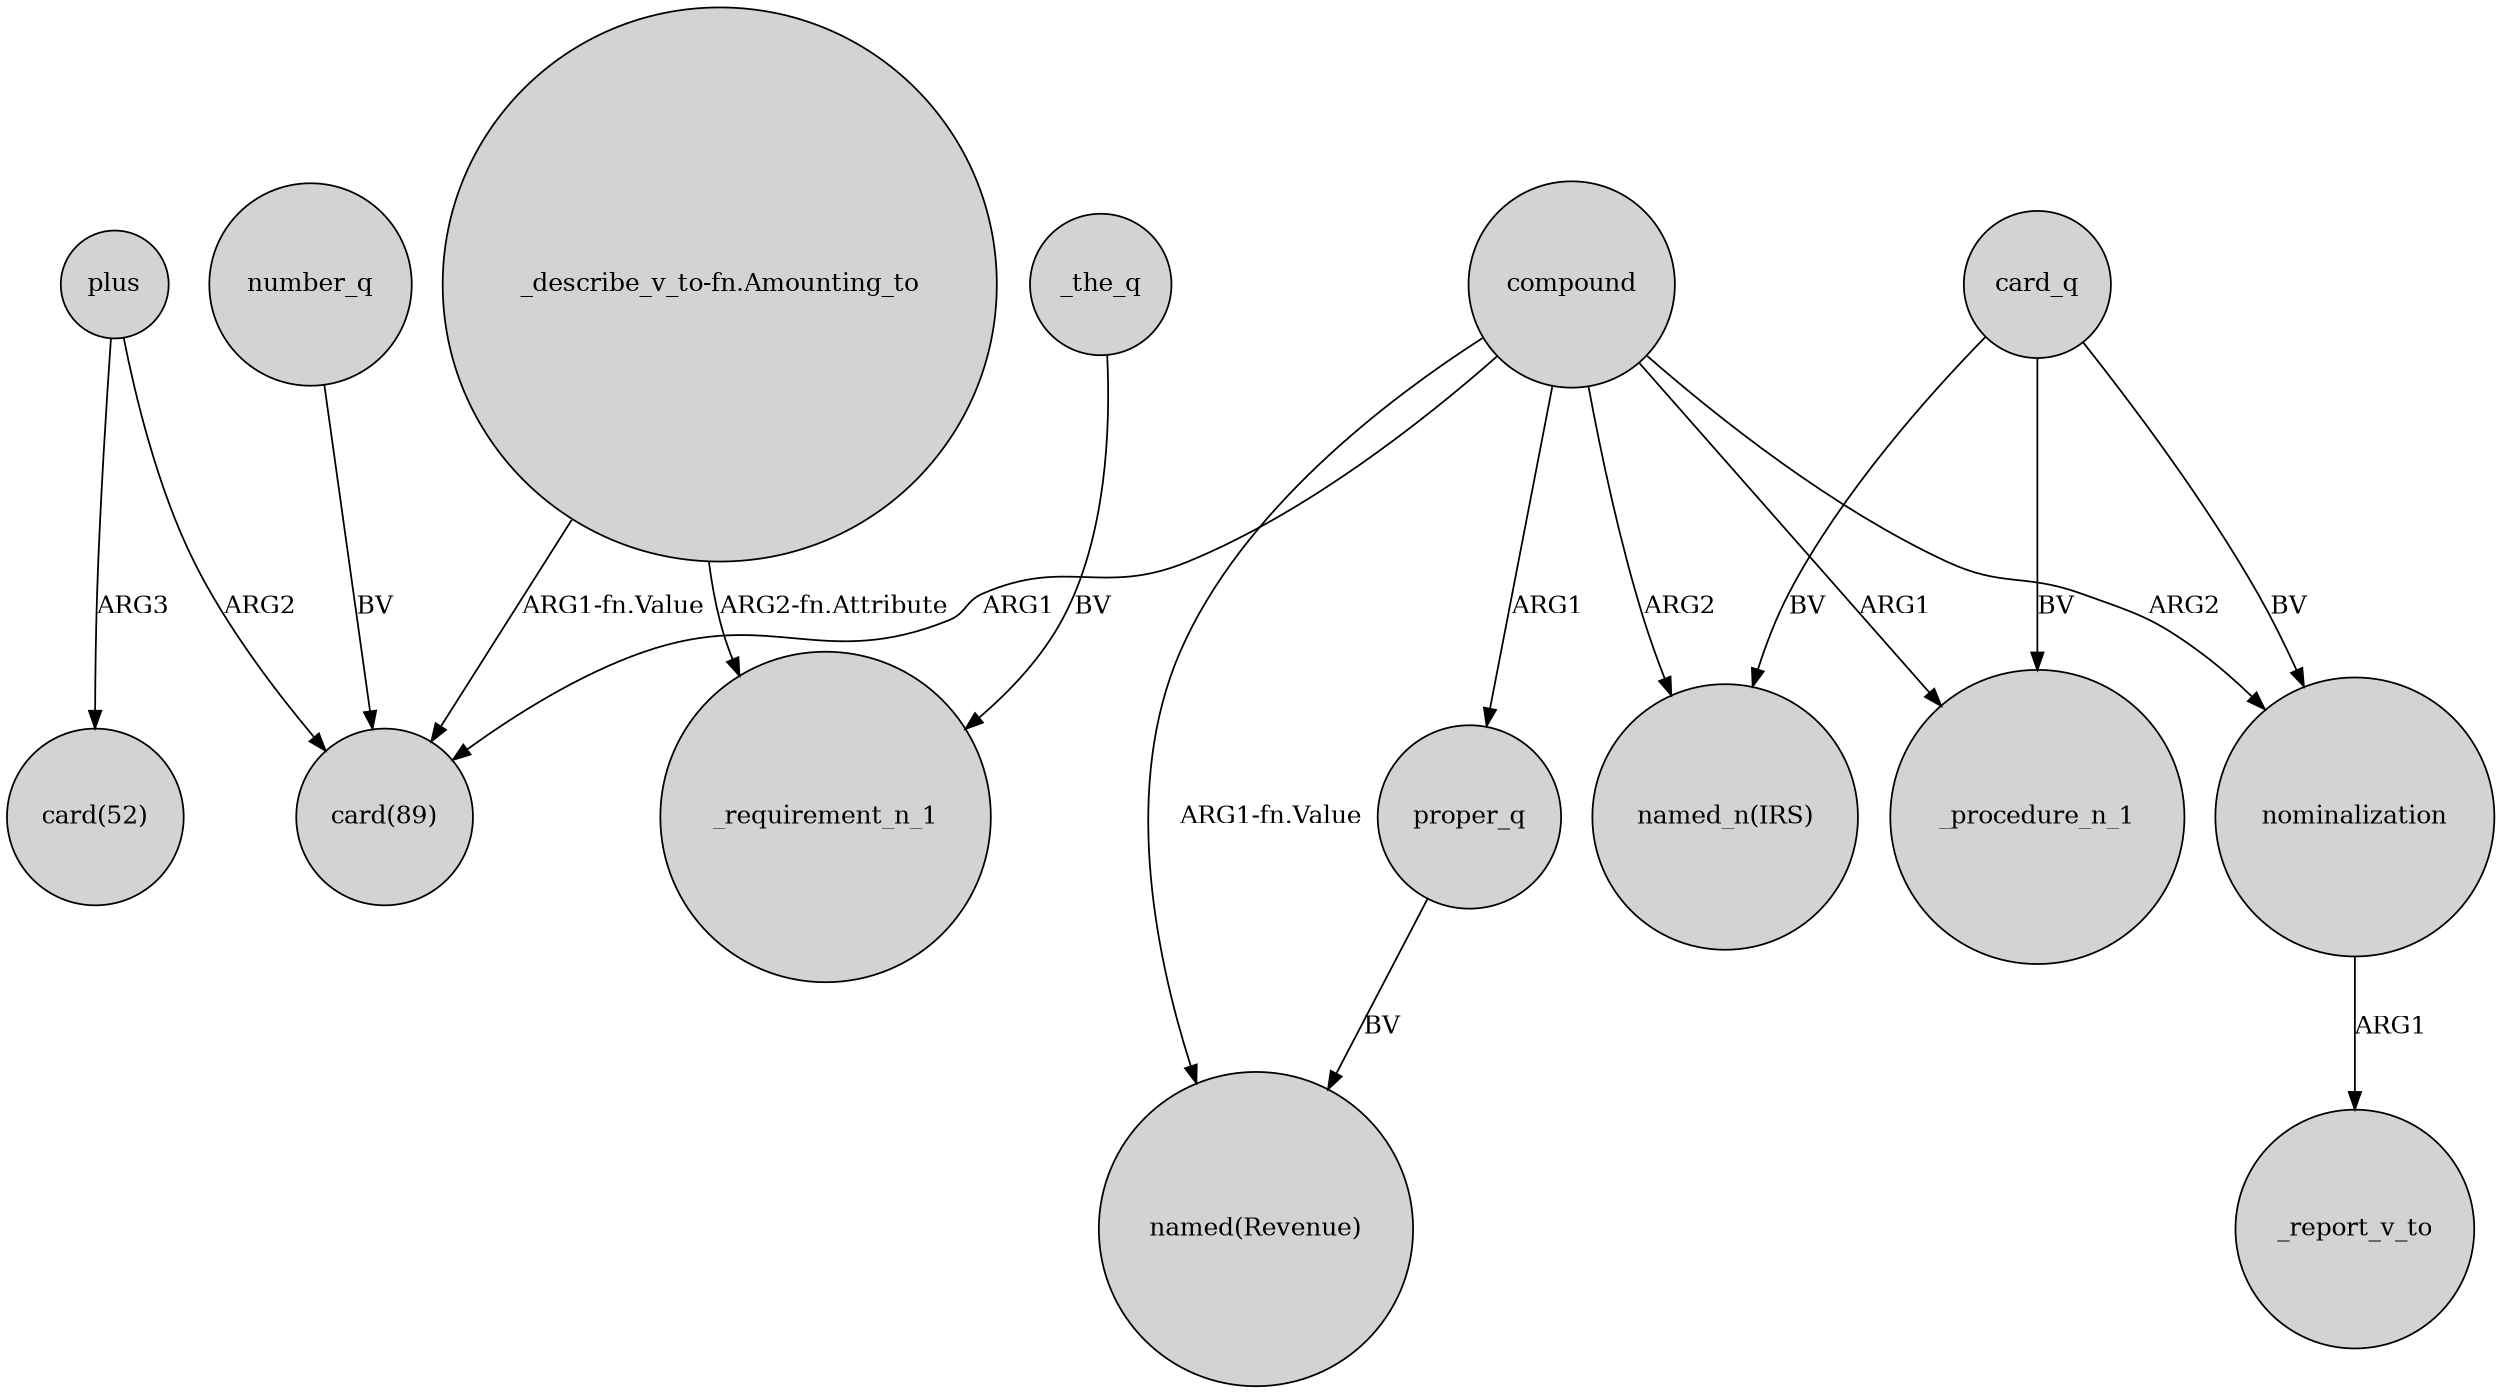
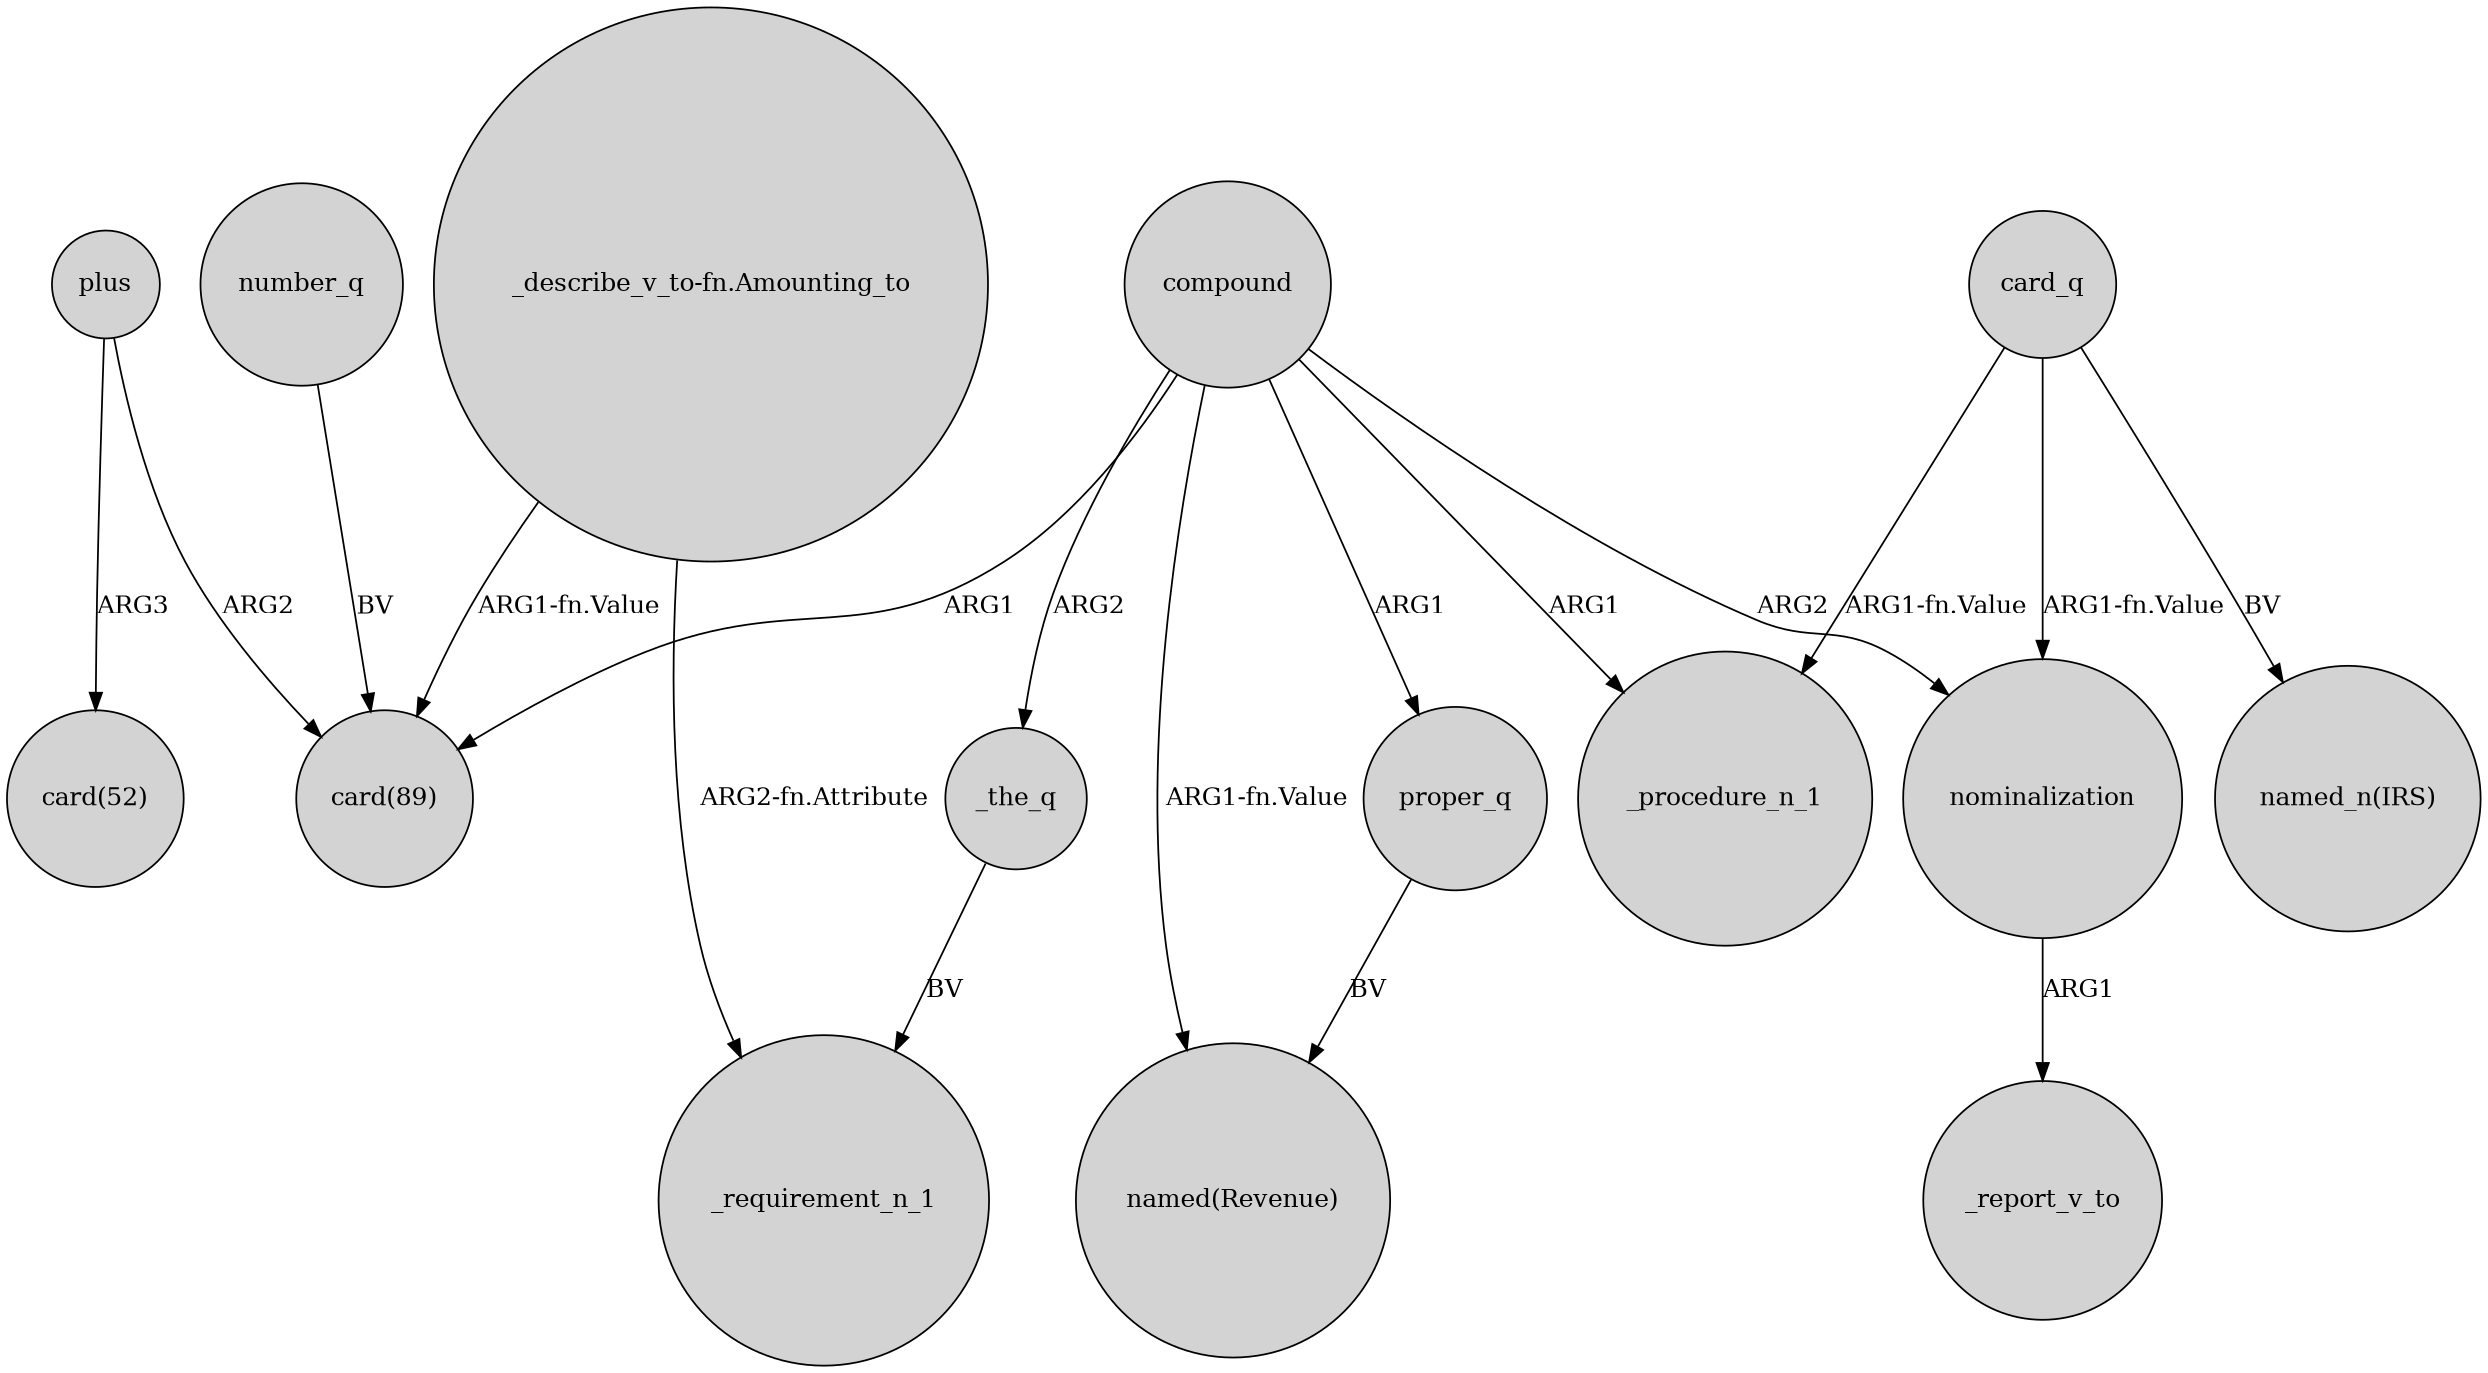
(1620, 534) -> (1079, 532)
(2056, 607) -> (1936, 607)
(2289, 607) -> (2133, 607)
